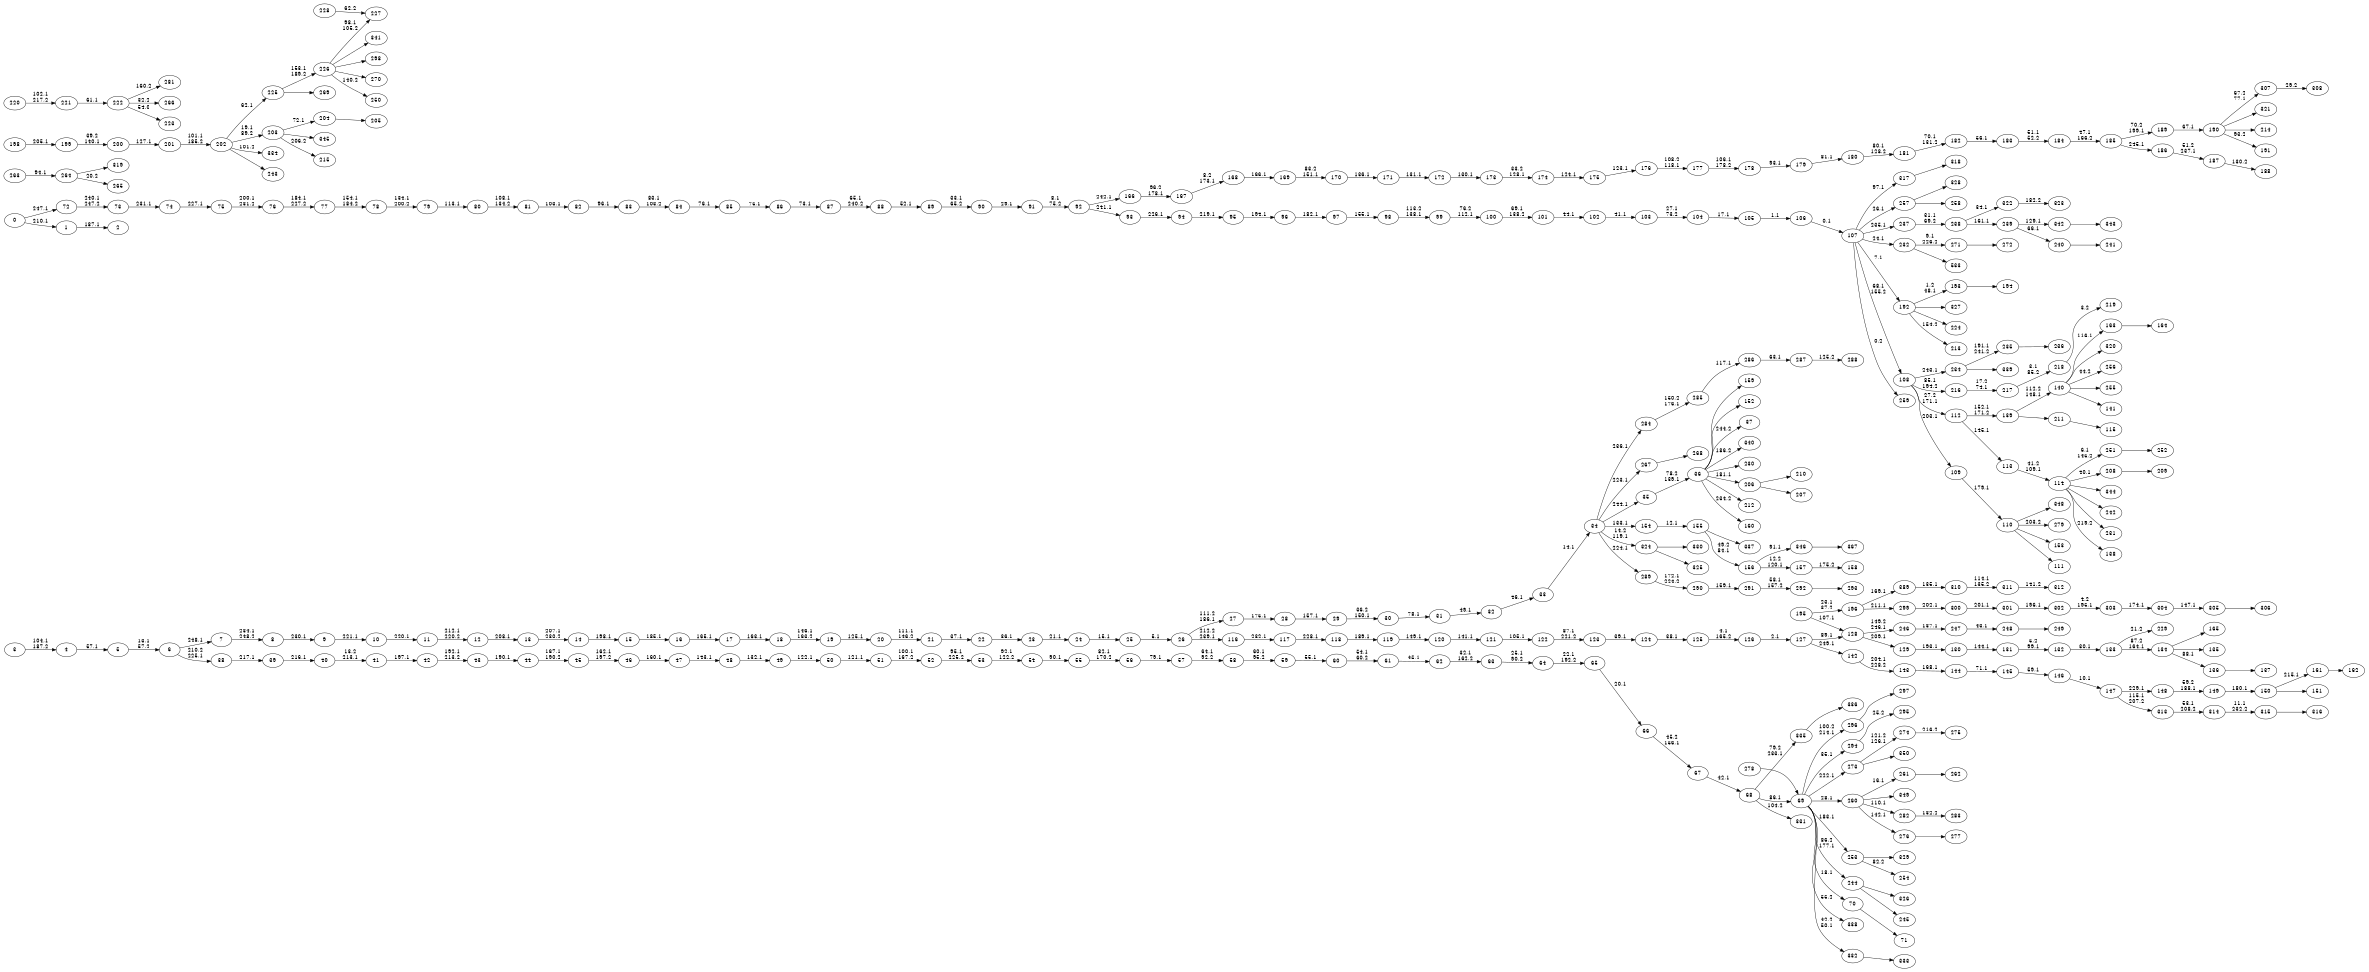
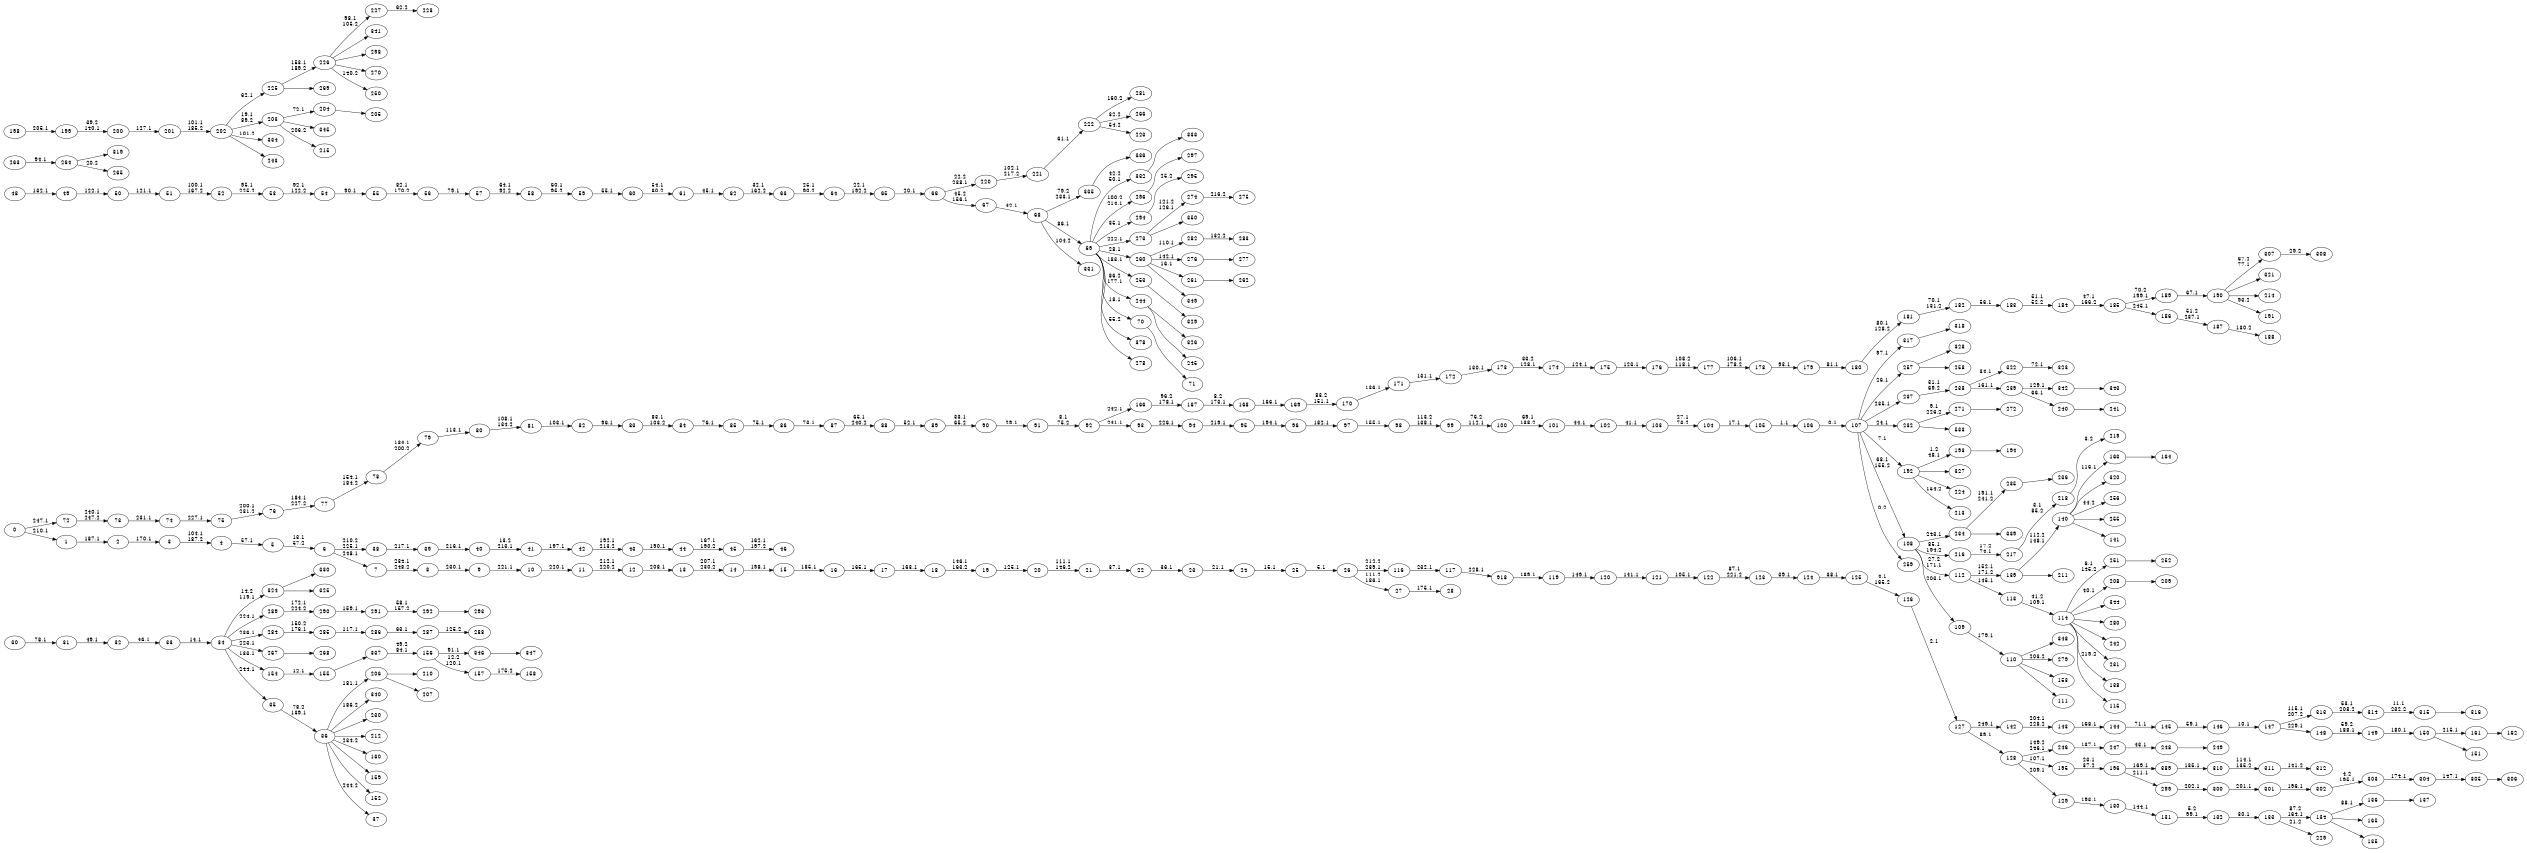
(349, 12) -> (400, 11)
(144, 108) -> (1115, 125)
none -> (958, 188)
(2033, 201) -> (2037, 365)
(2083, 424) -> (2078, 665)
none -> (142, 542)
(1853, 547) -> (531, 653)
(1715, 553) -> (400, 653)
(1336, 619) -> none
(1825, 623) -> (2035, 763)
none -> (2115, 623)
(1336, 640) -> (1502, 578)
(679, 661) -> none
(1782, 774) -> (1101, 315)
(1904, 878) -> none
(1853, 925) -> (1141, 343)
